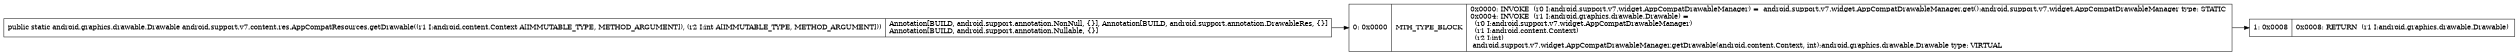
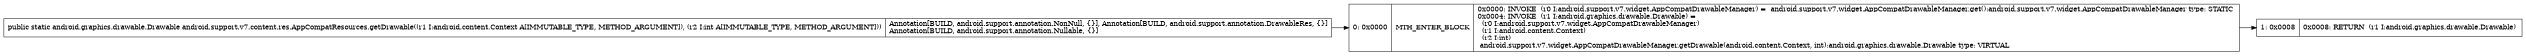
(1429, 28) -> (1433, 28)
